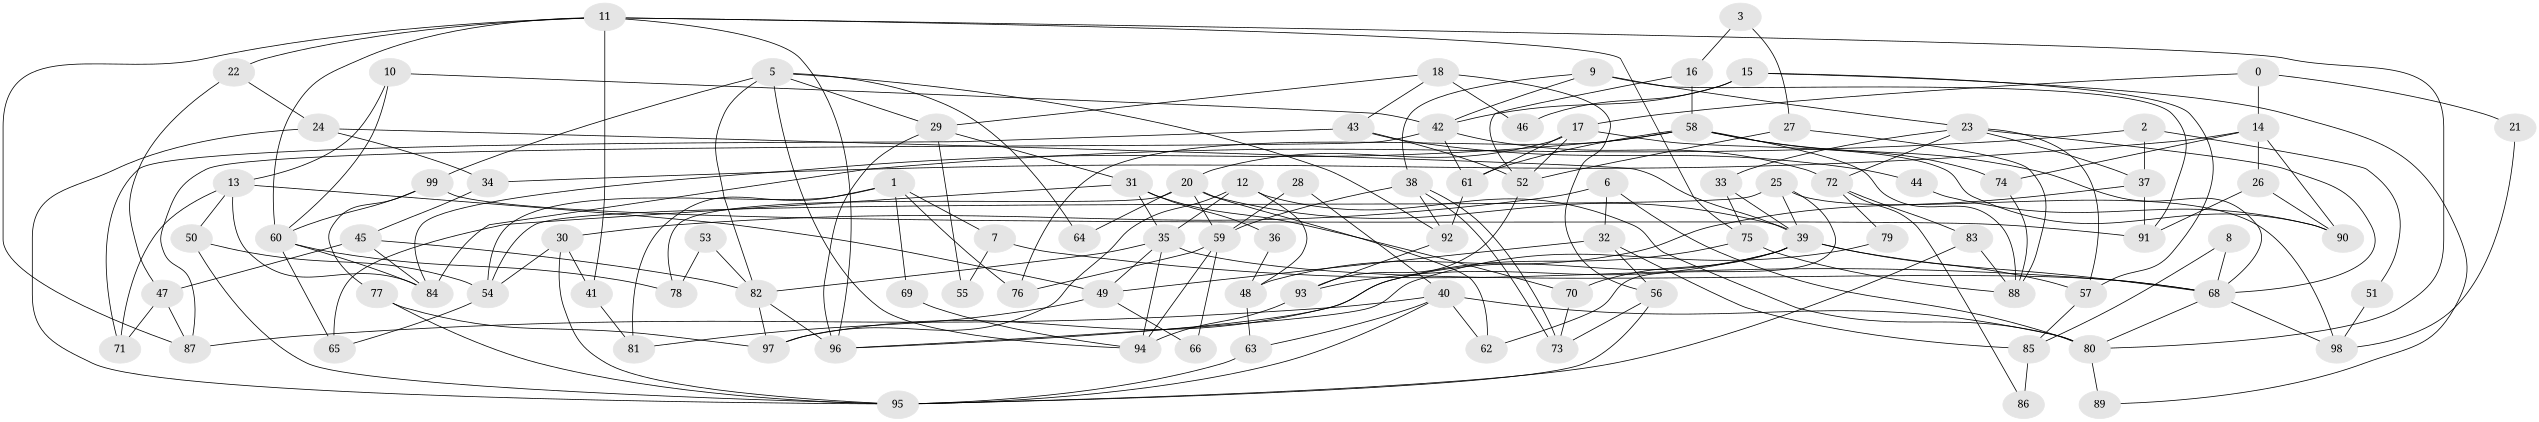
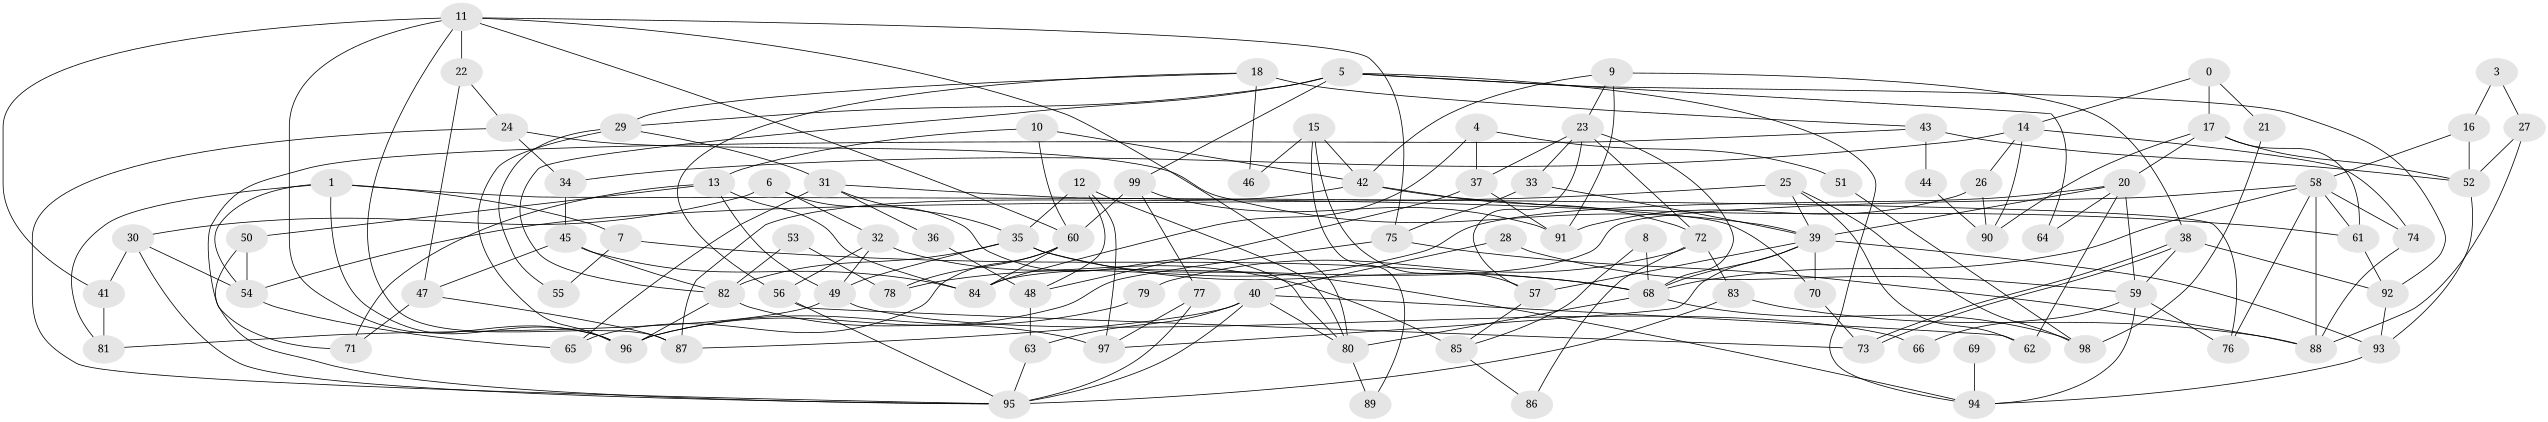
(2144, 128) -> (1477, 128)
(901, 239) -> (401, 324)
